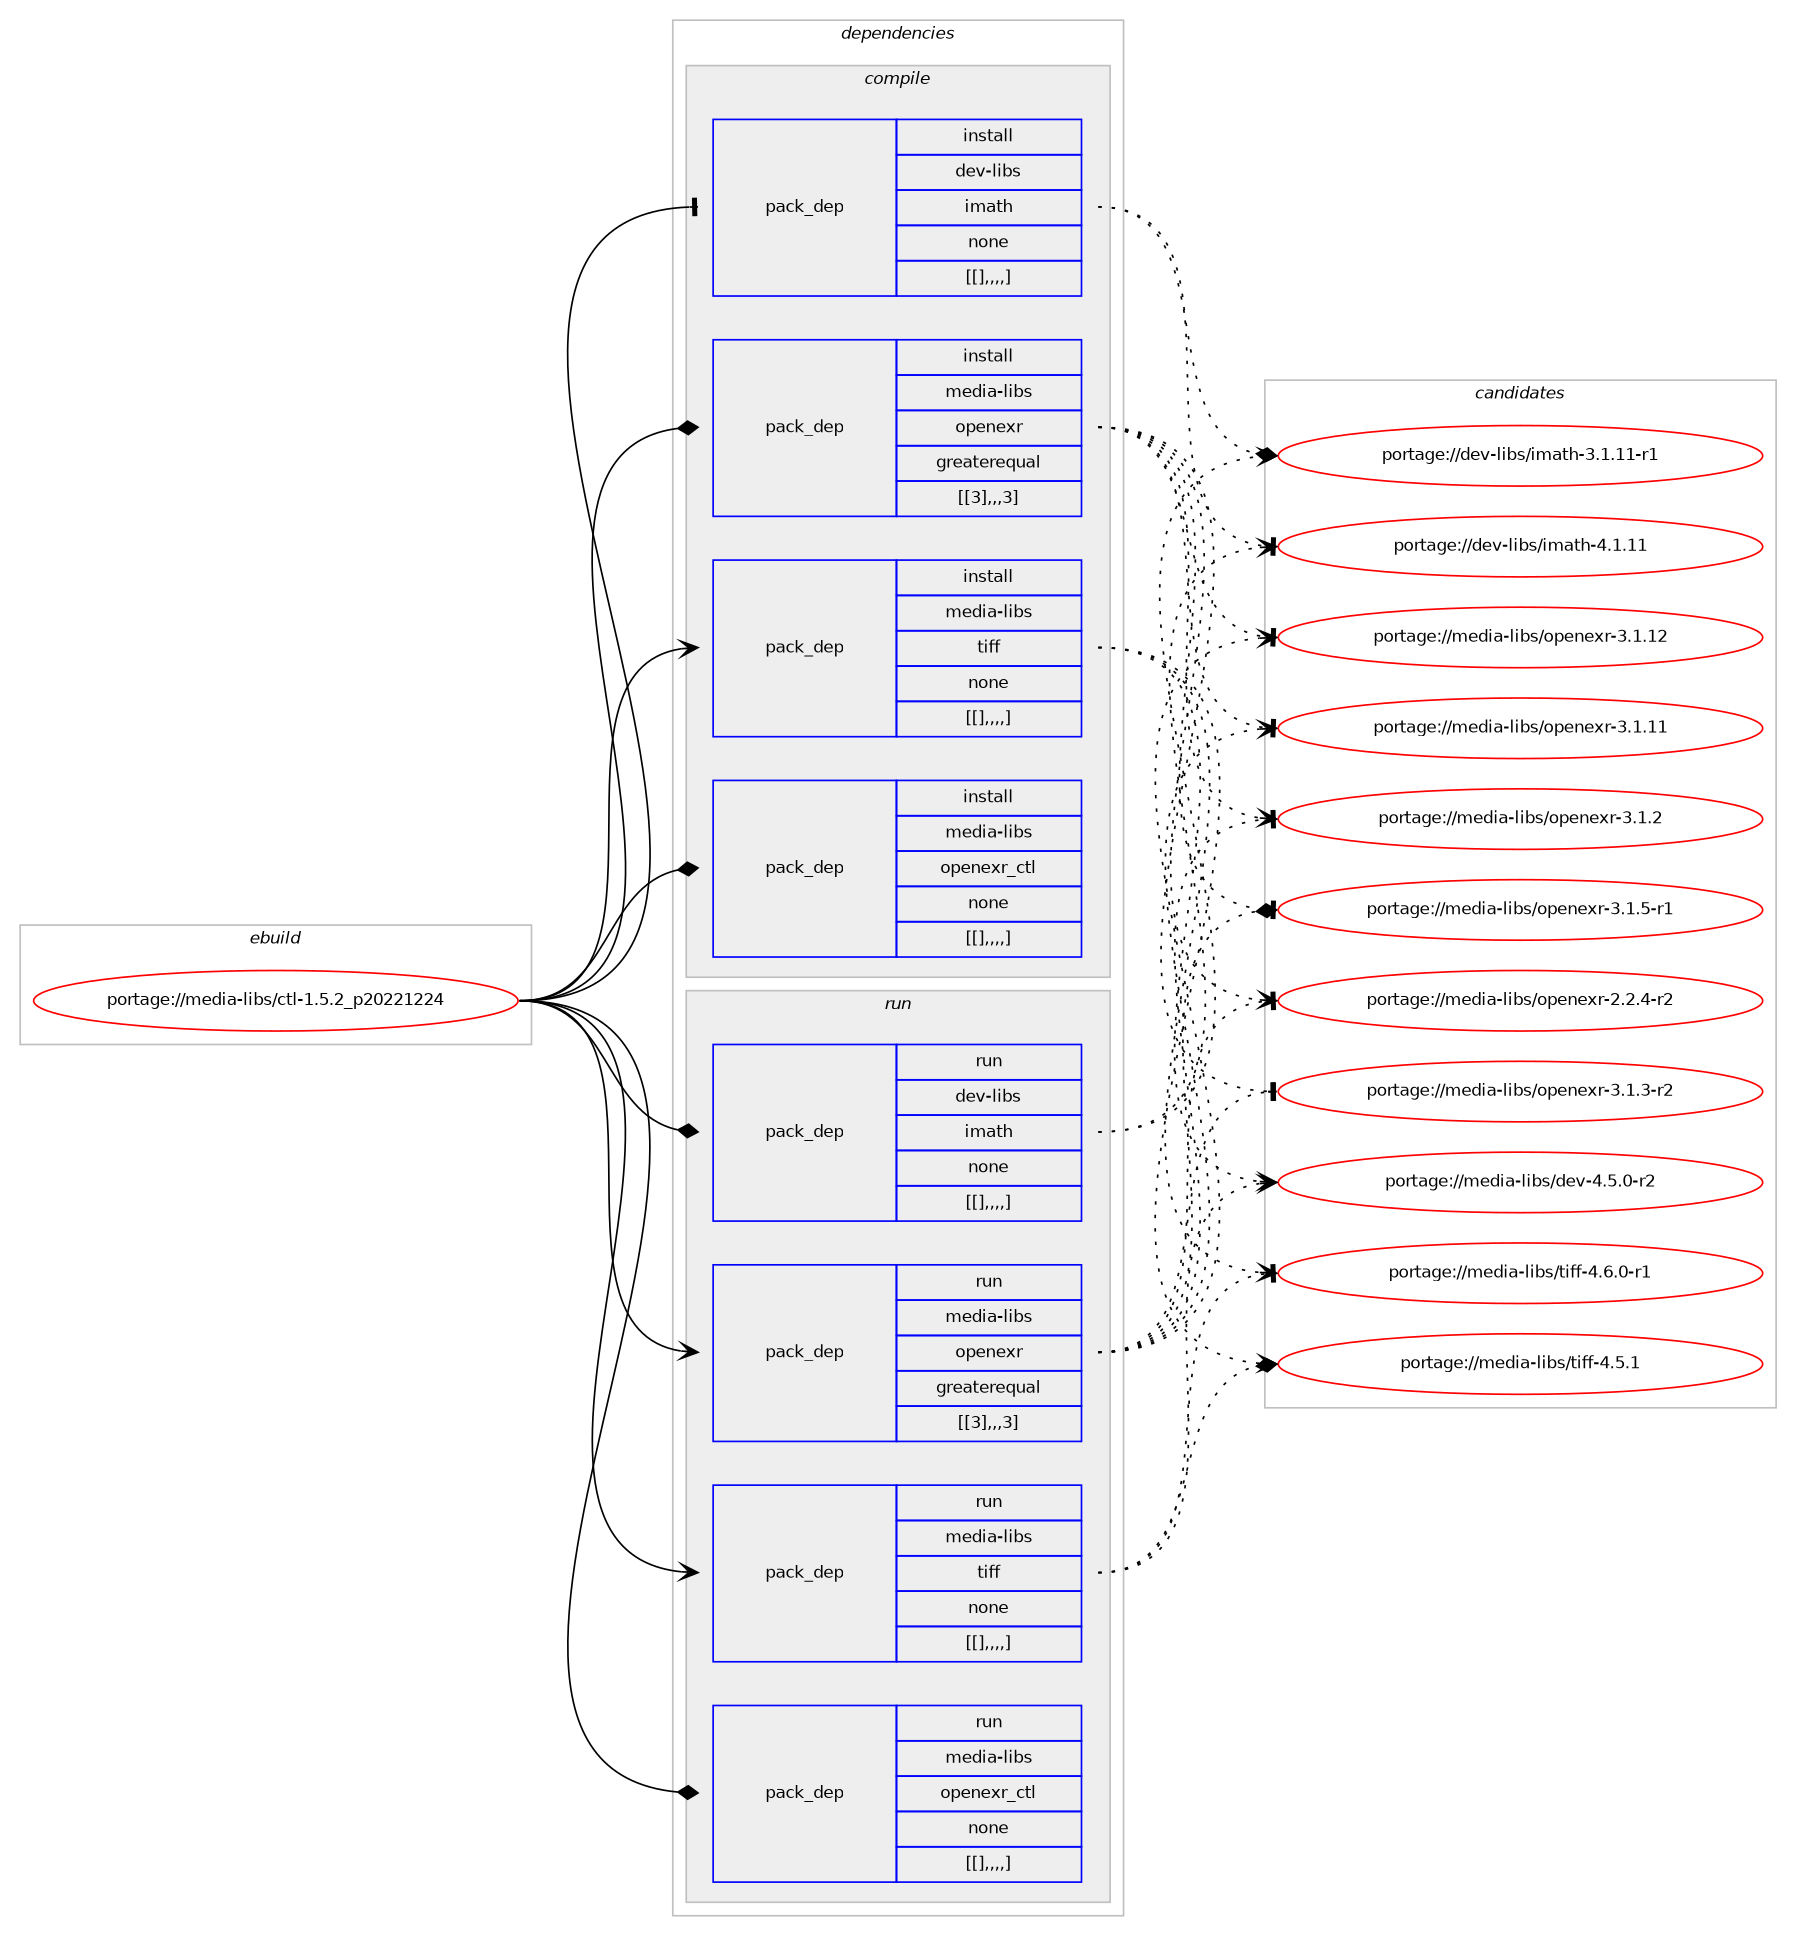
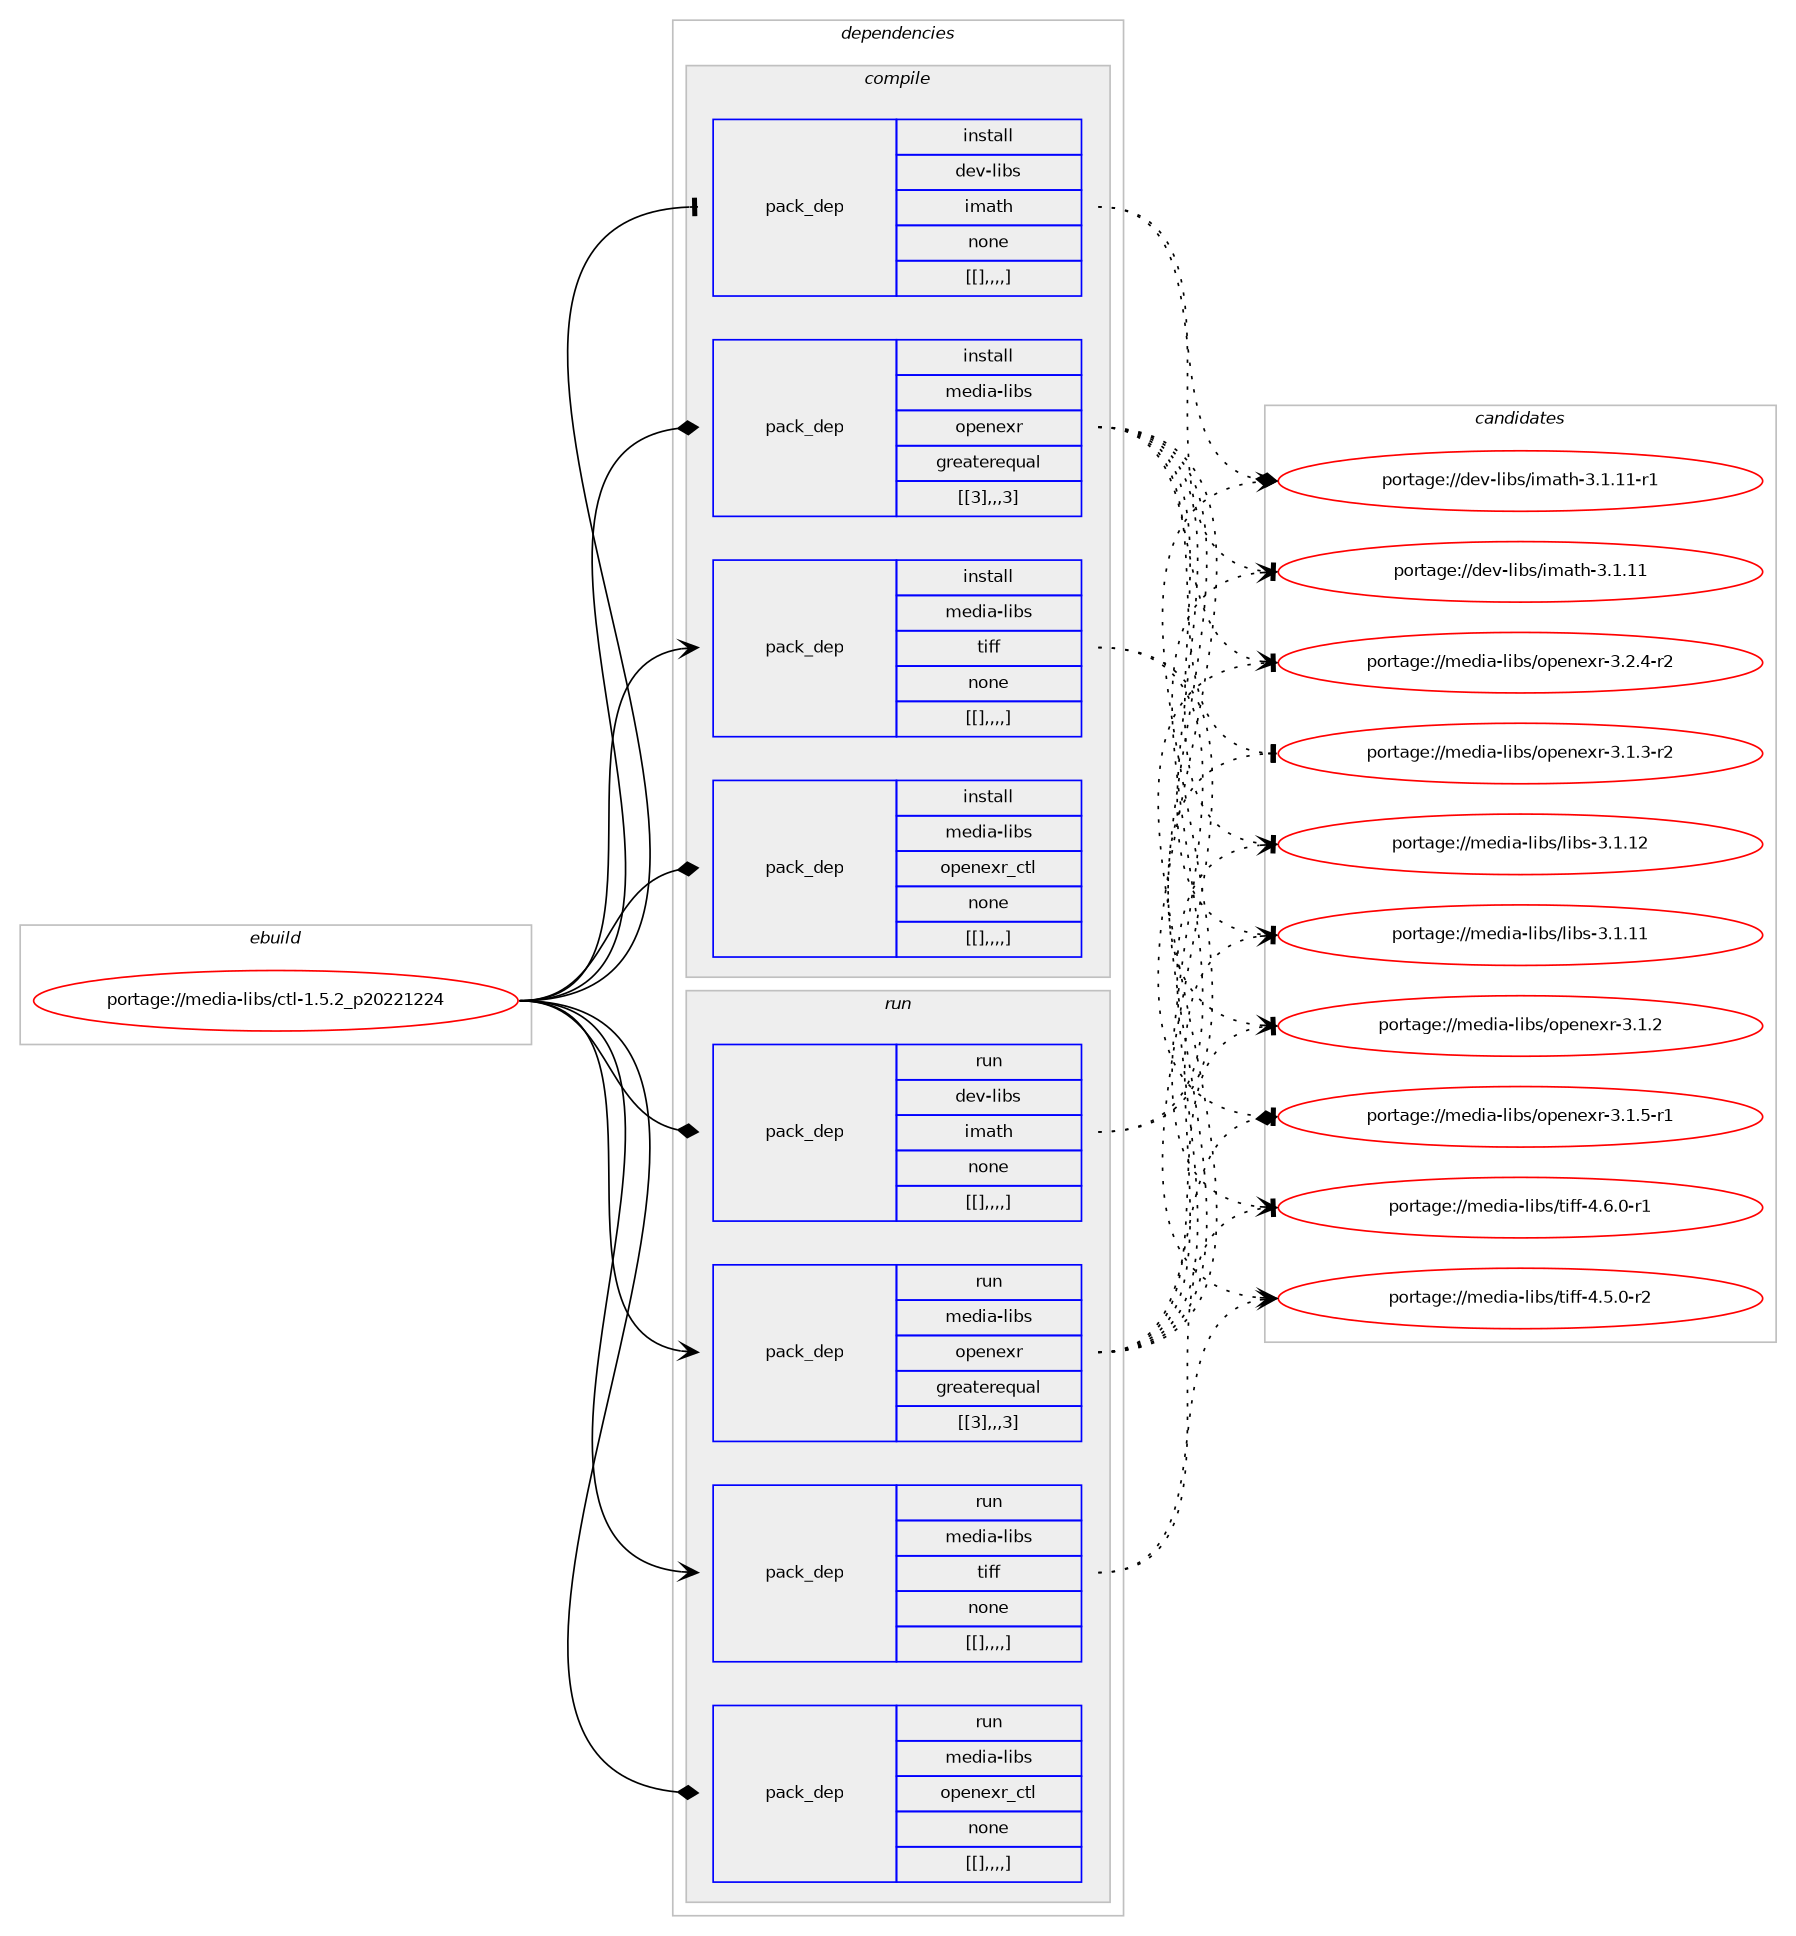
(1520, 547) -> (1520, 572)
(1520, 637) -> (1520, 844)
(1520, 728) -> (1520, 935)
(1520, 1001) -> (1520, 663)
(1520, 1182) -> (1520, 1298)
(1520, 1364) -> none
